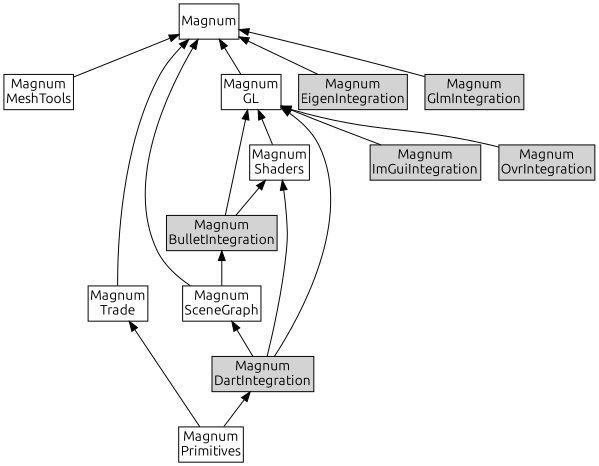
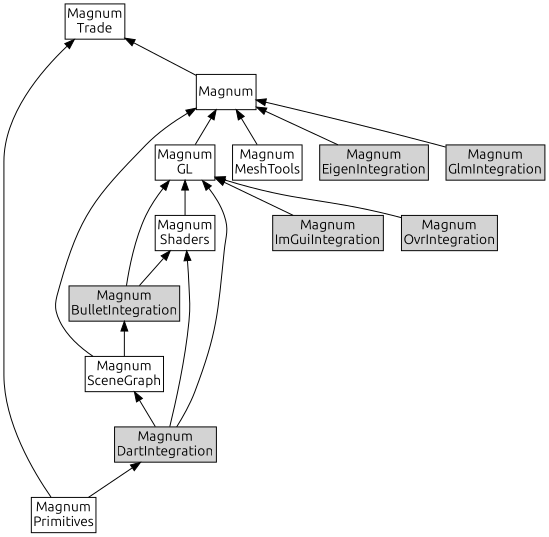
(130, 160) -> (165, 59)
